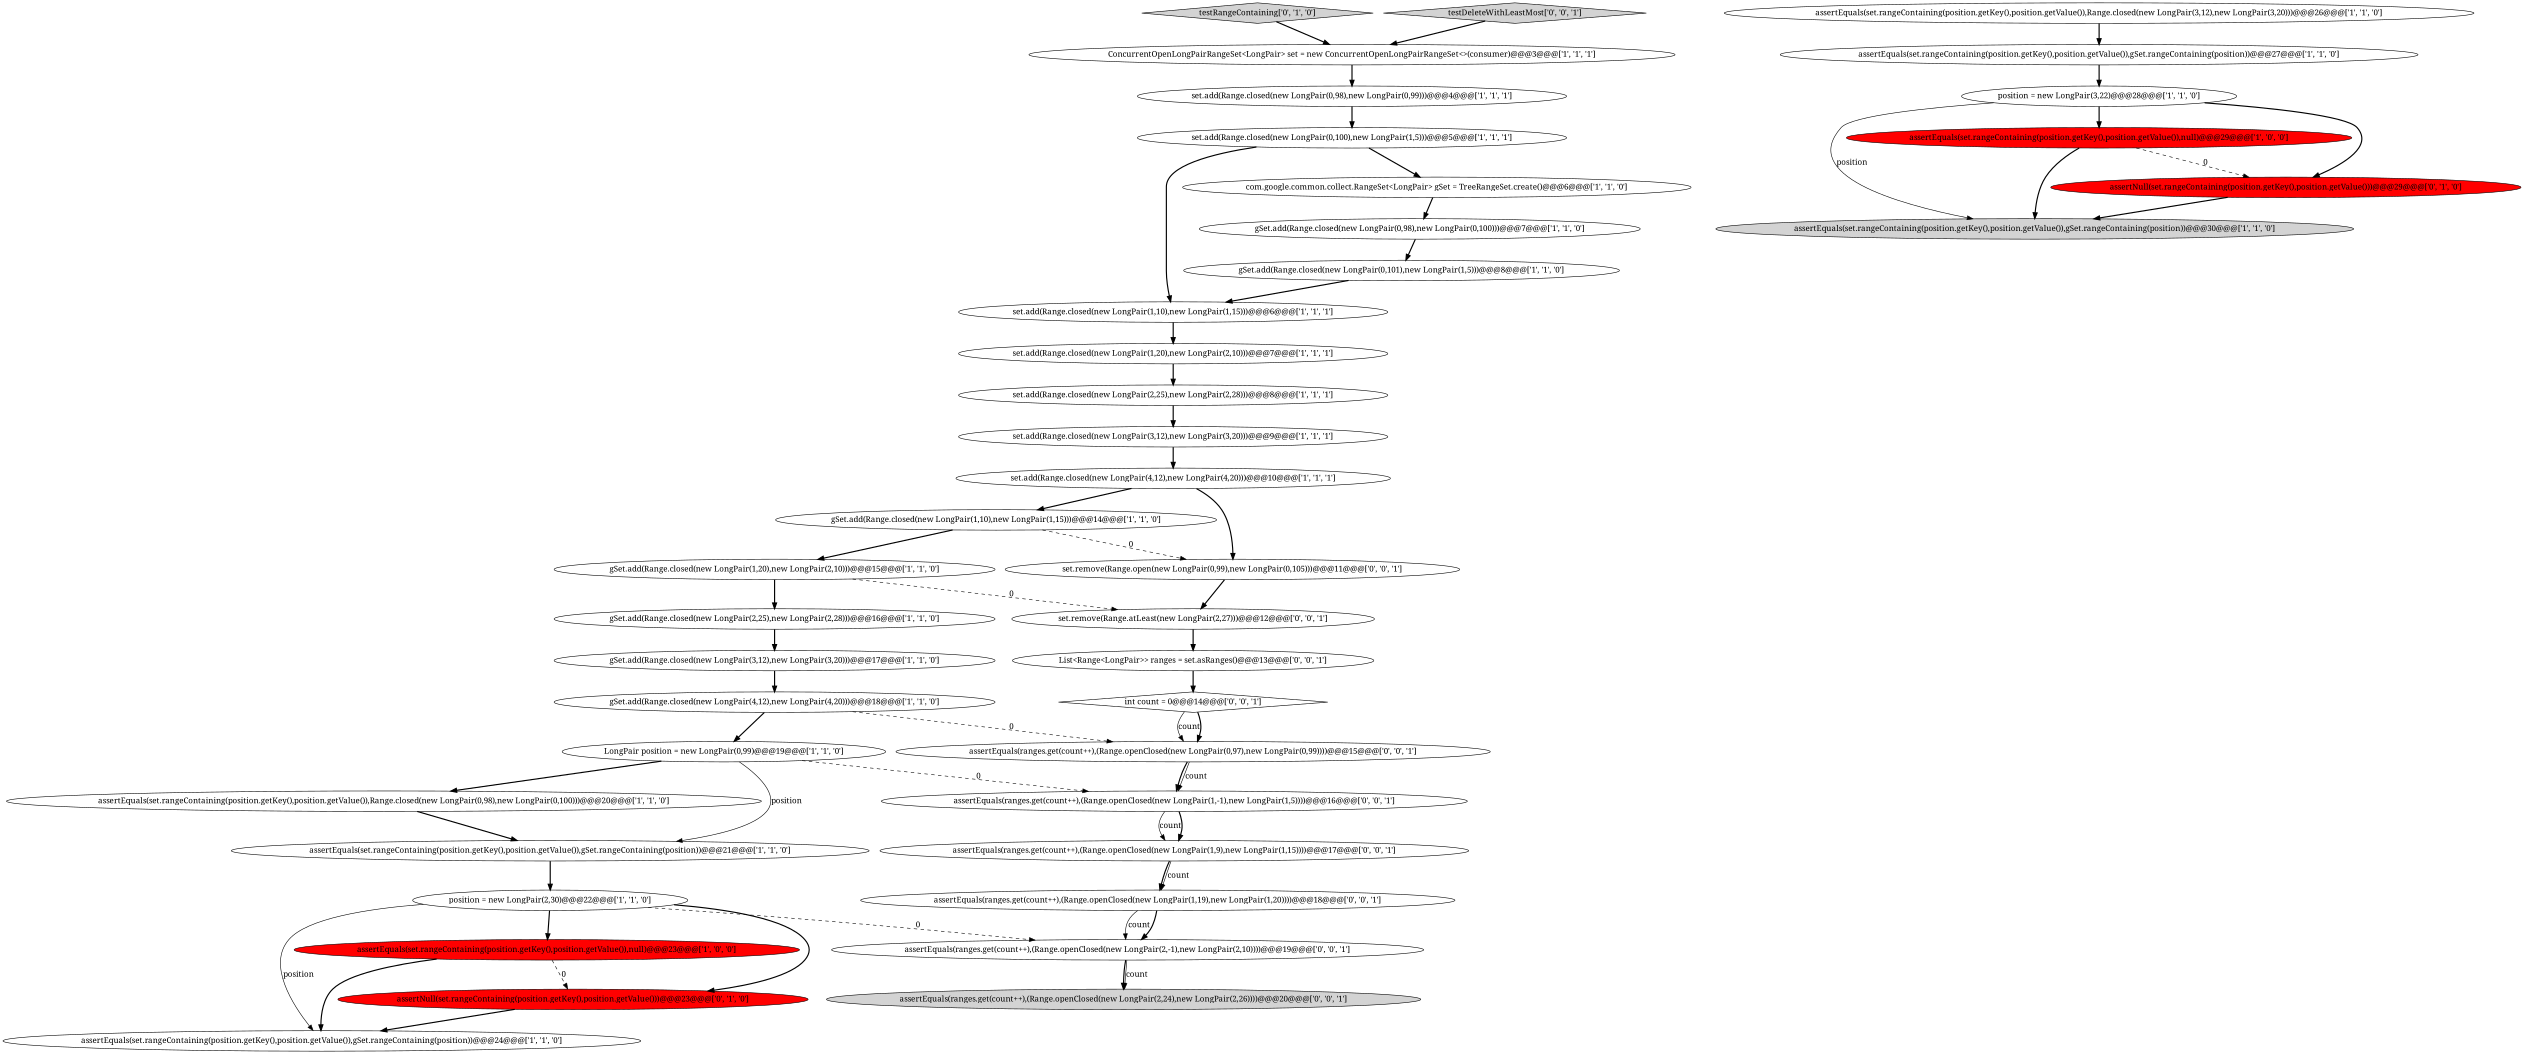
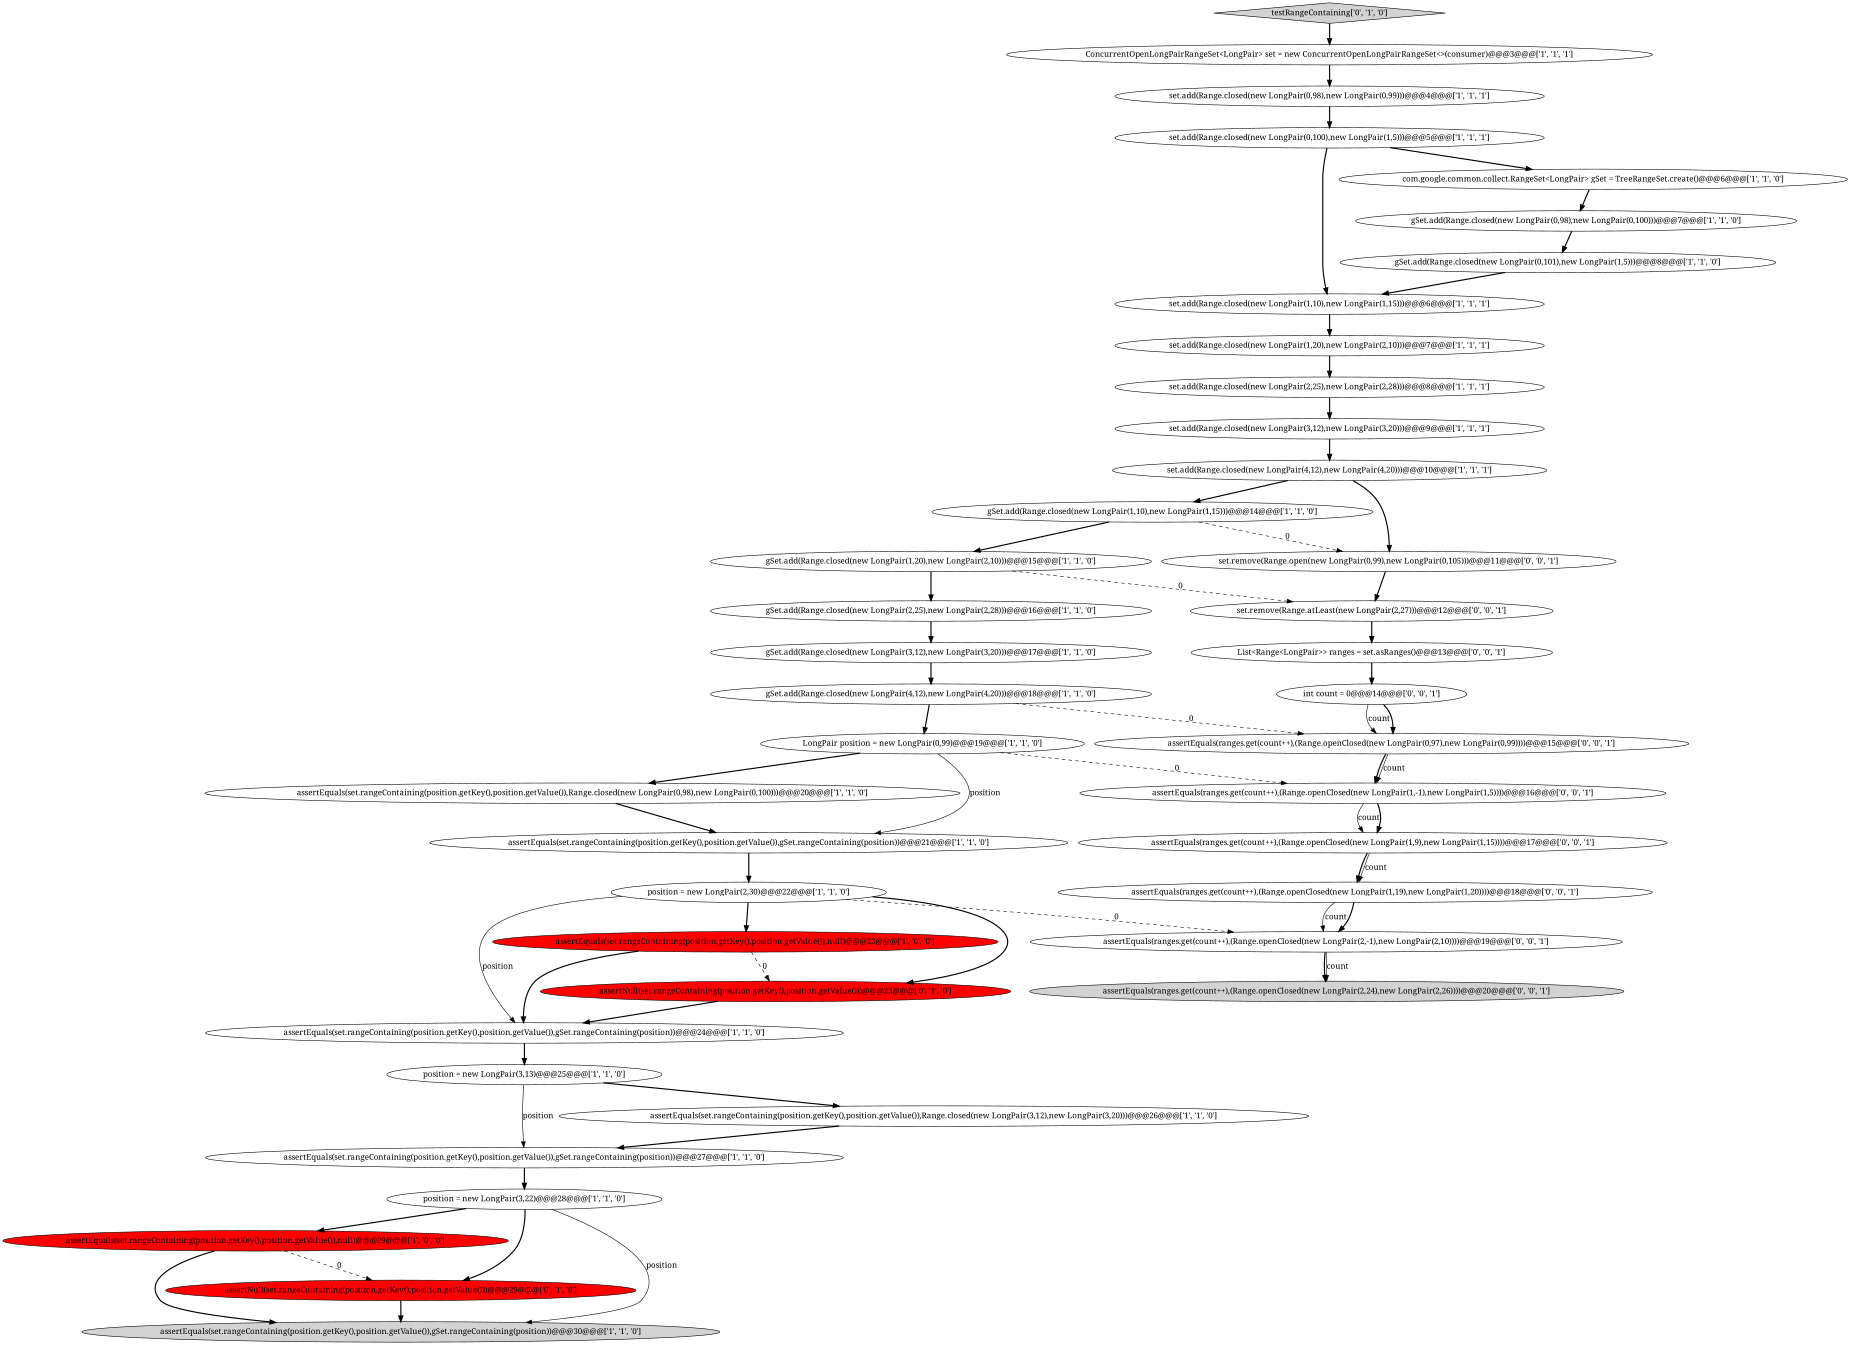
(1515, 13) -> none
(1193, 702) -> (1372, 694)
none -> (524, 1075)
